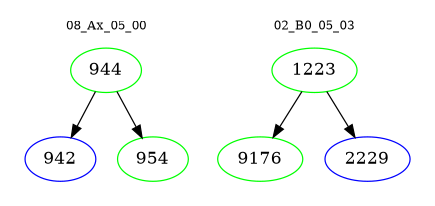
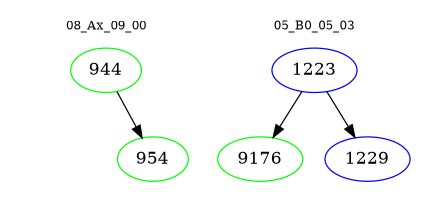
(107, 27) -> (107, 27)
(314, 27) -> (314, 27)
(314, 70) -> (314, 70)
(60, 159) -> none
(368, 159) -> (368, 159)
